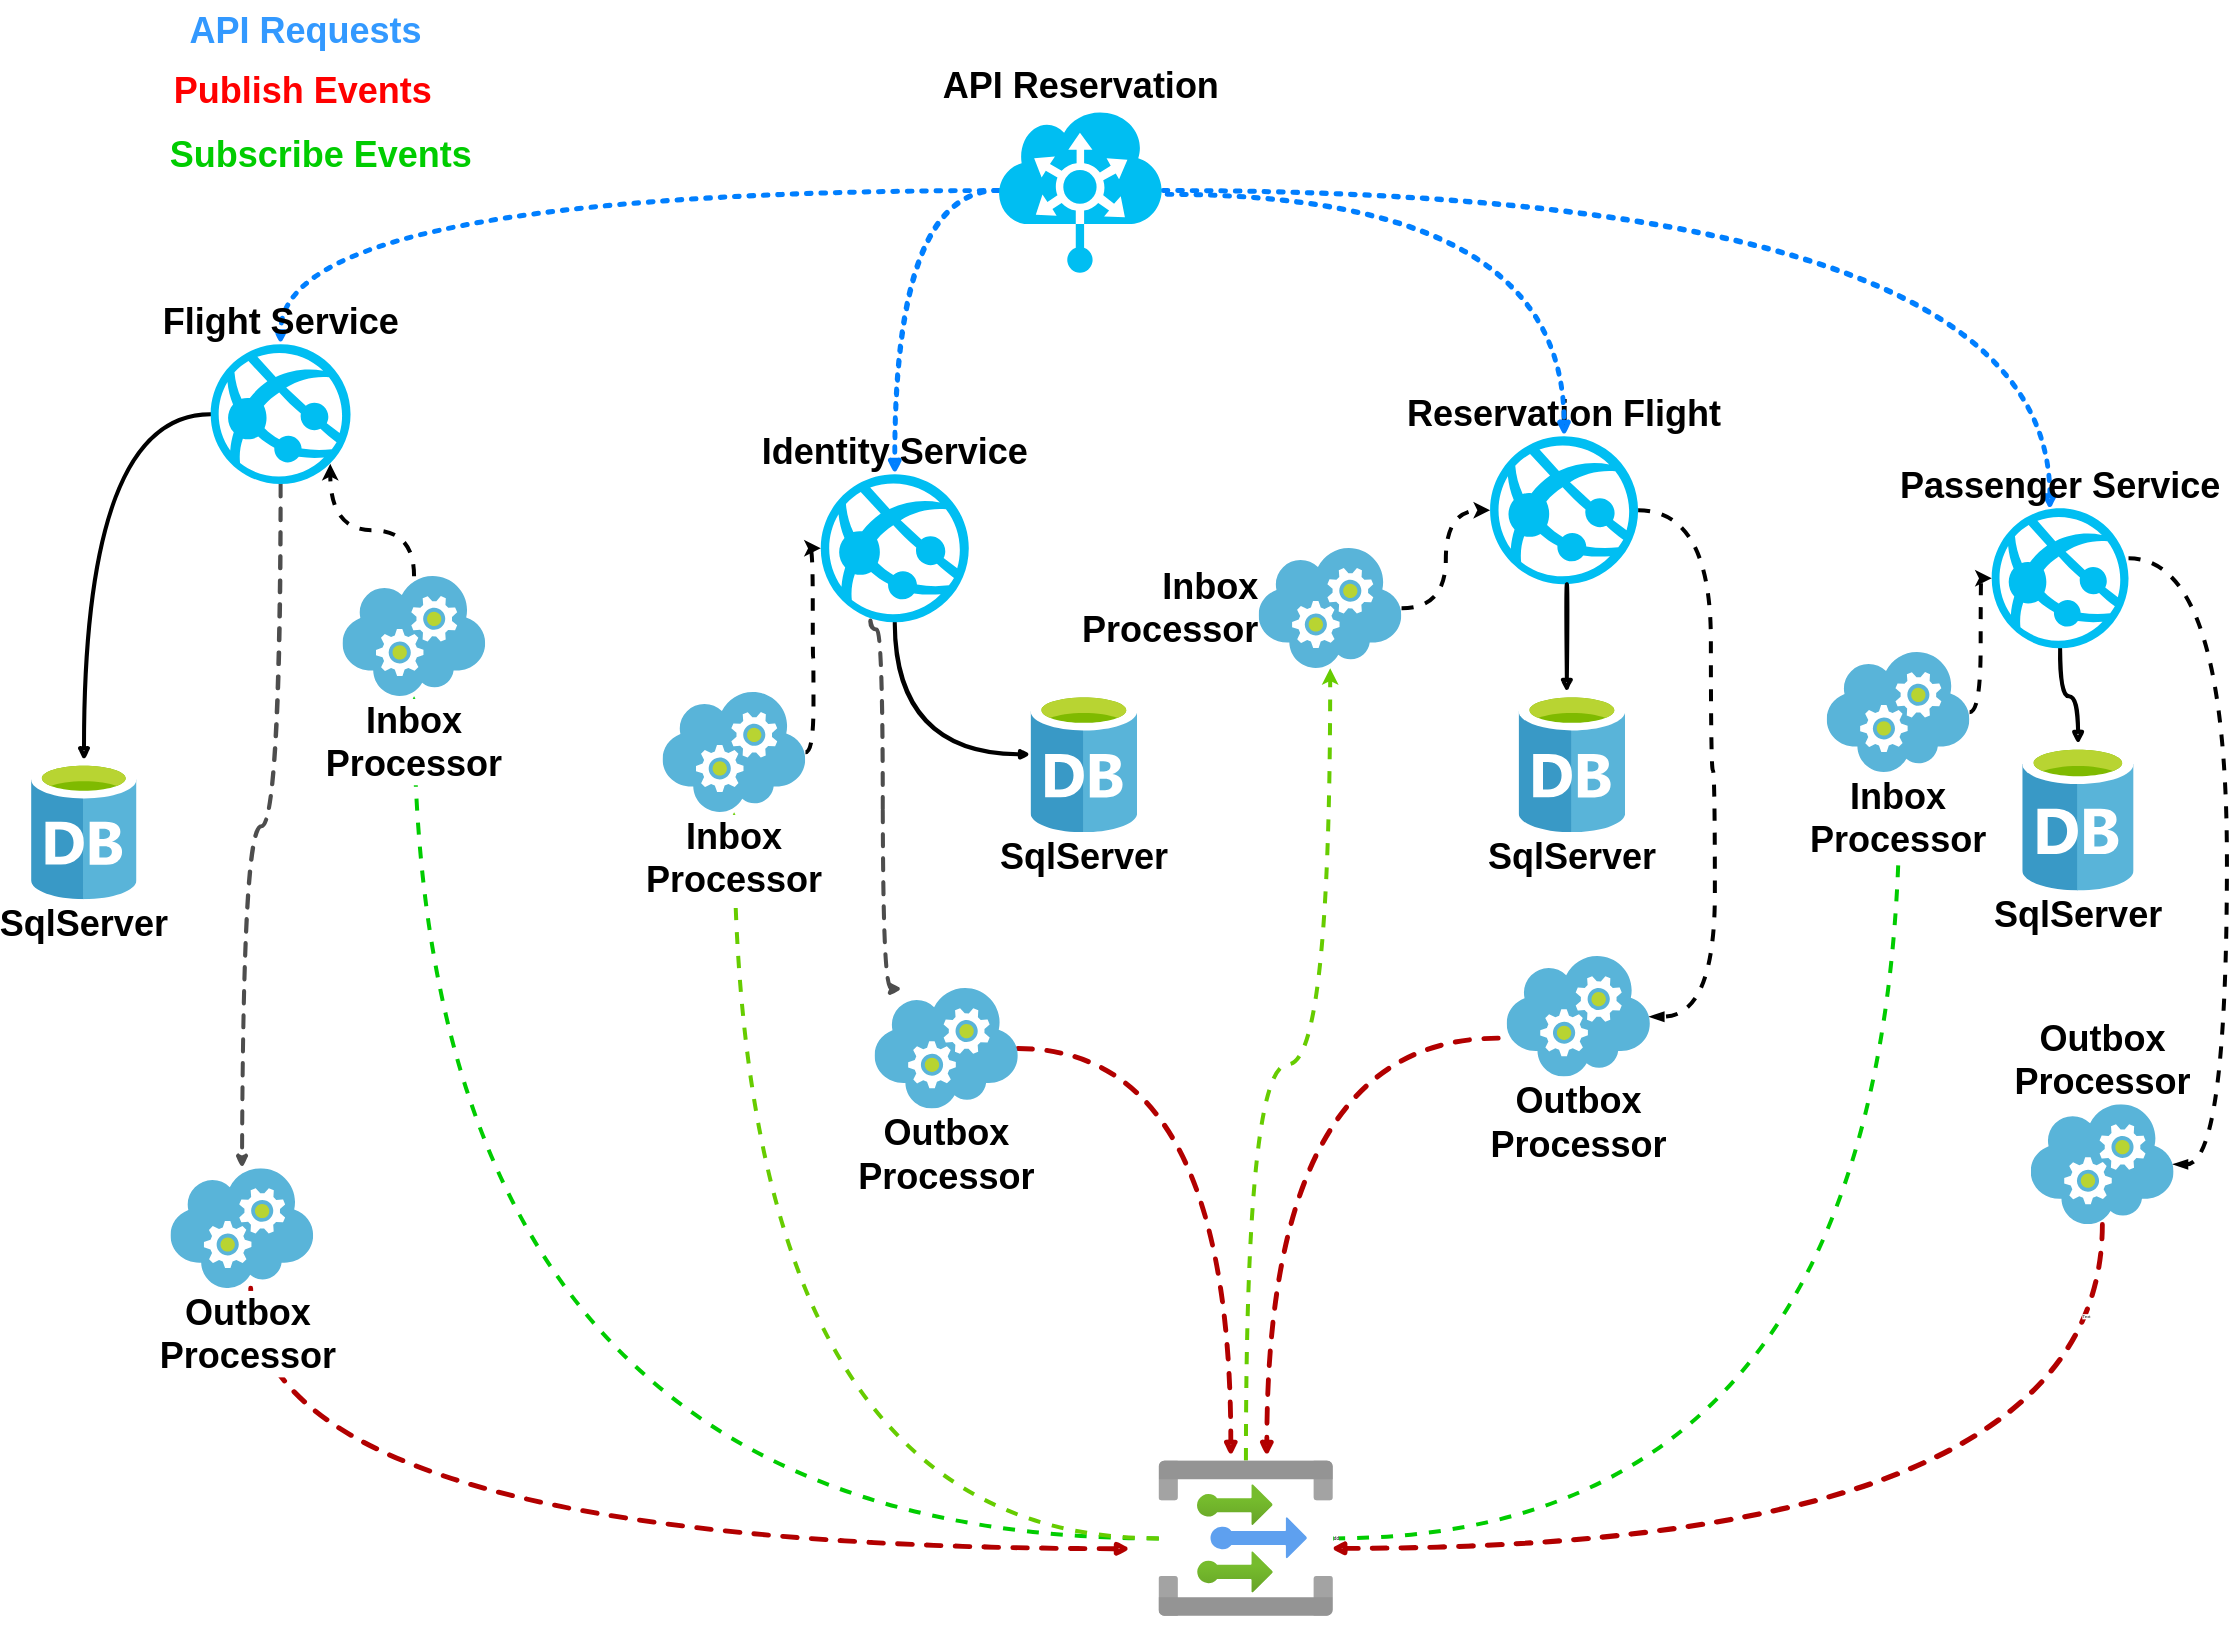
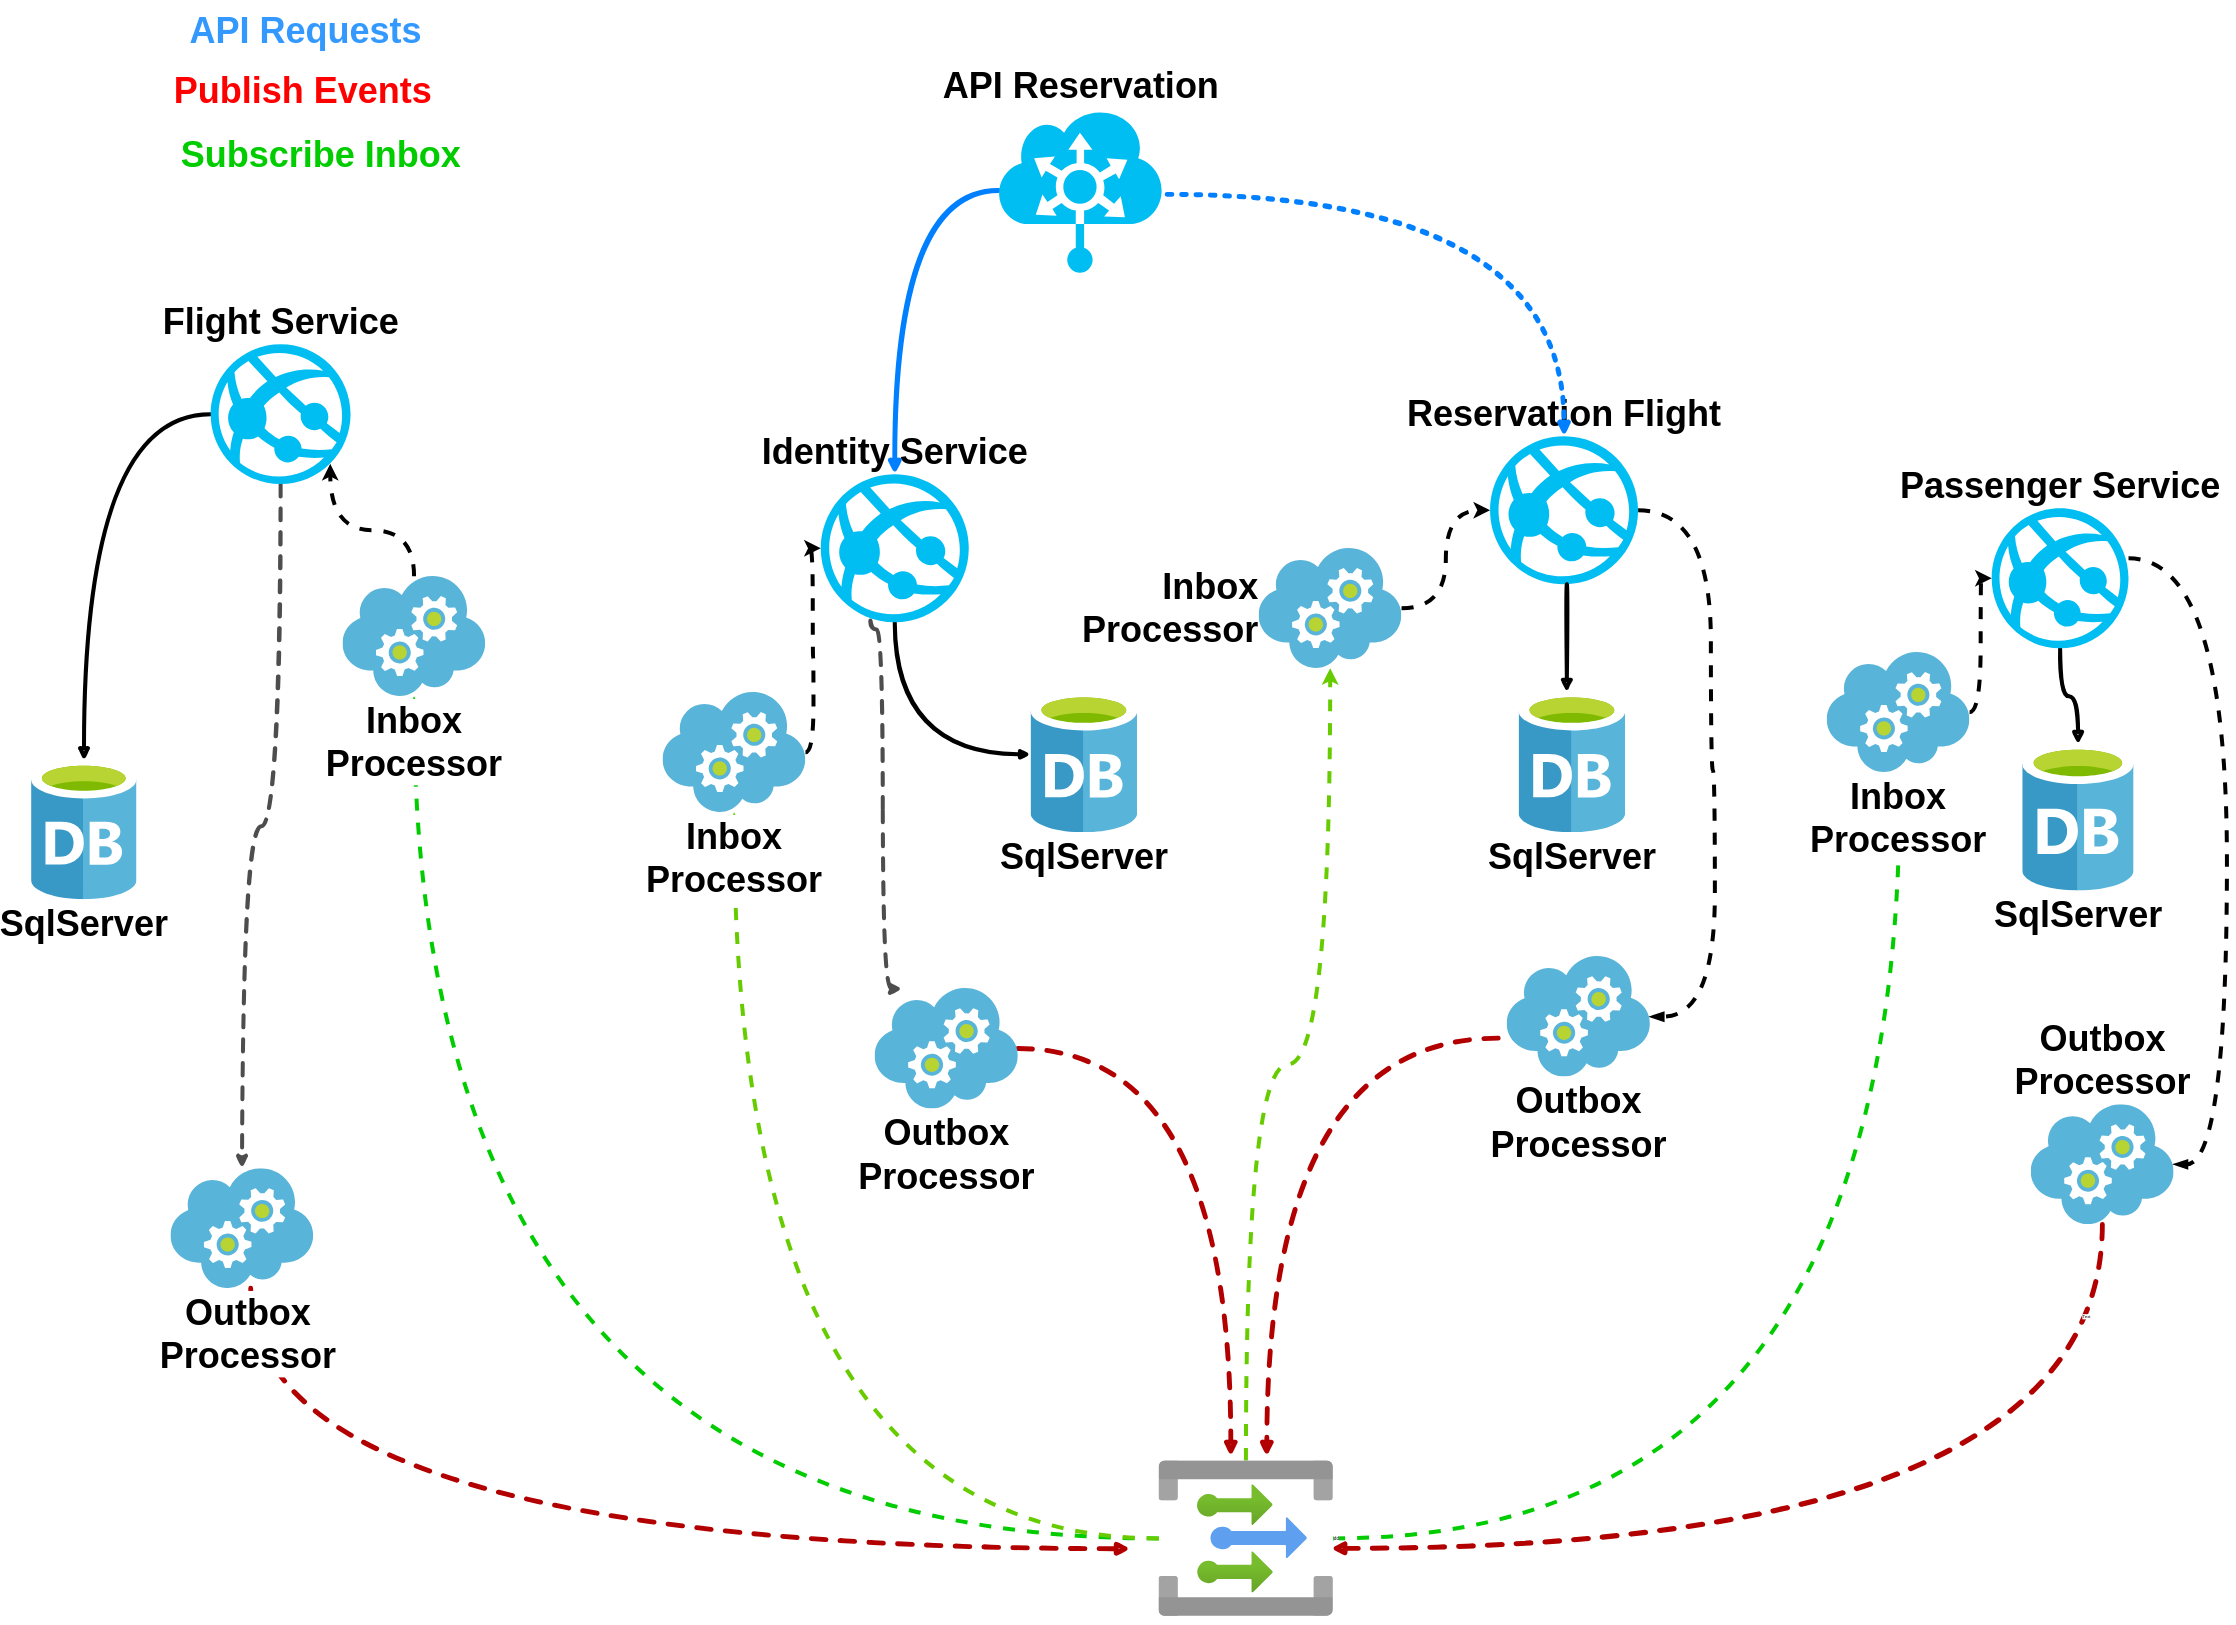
(321, 154) -> (321, 154)
(612, 205) -> none
(1666, 227) -> none
(907, 309) -> (907, 309)
